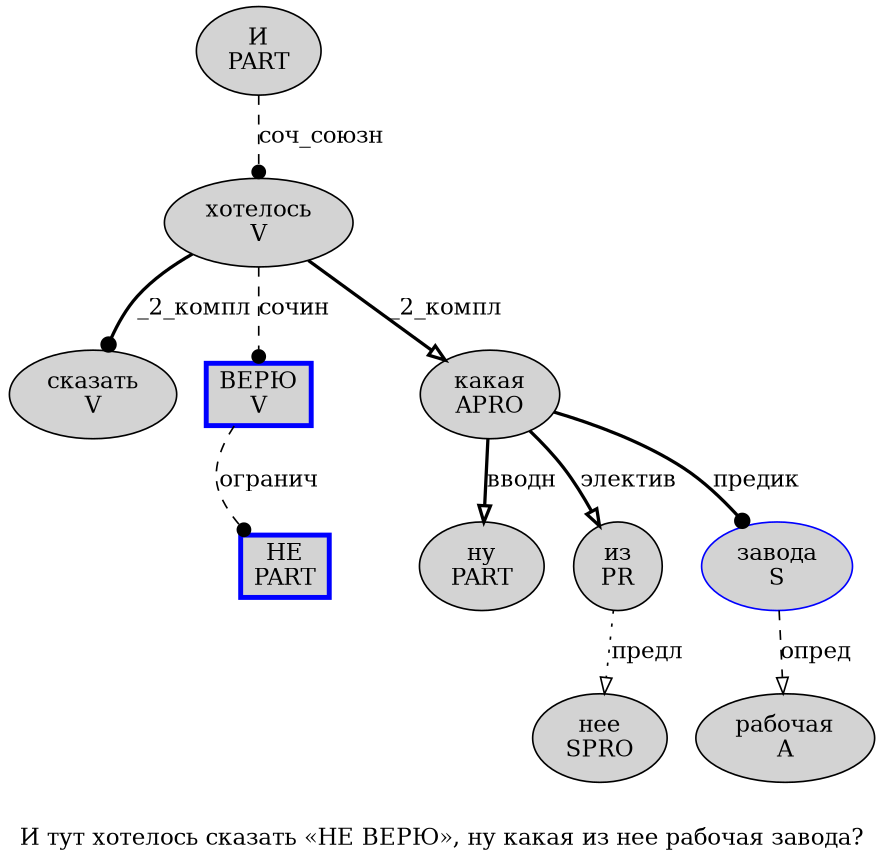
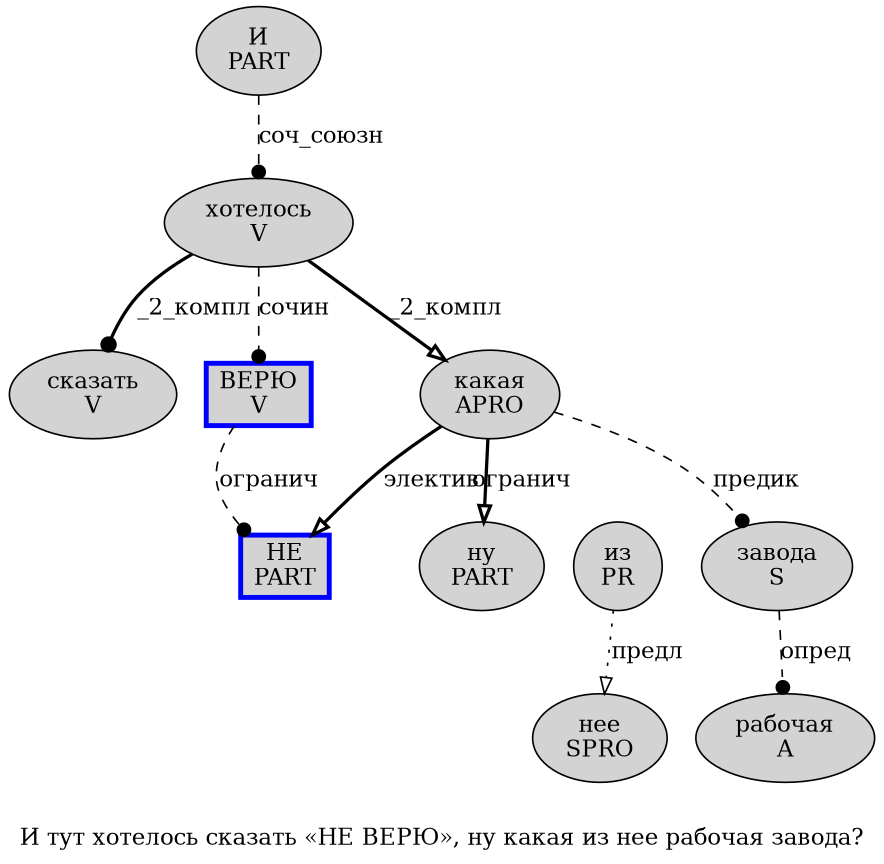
(653, 451) -> (653, 451)
(564, 468) -> (380, 471)
(522, 480) -> (522, 480)
(777, 566) -> (777, 566)
(781, 644) -> (781, 644)
